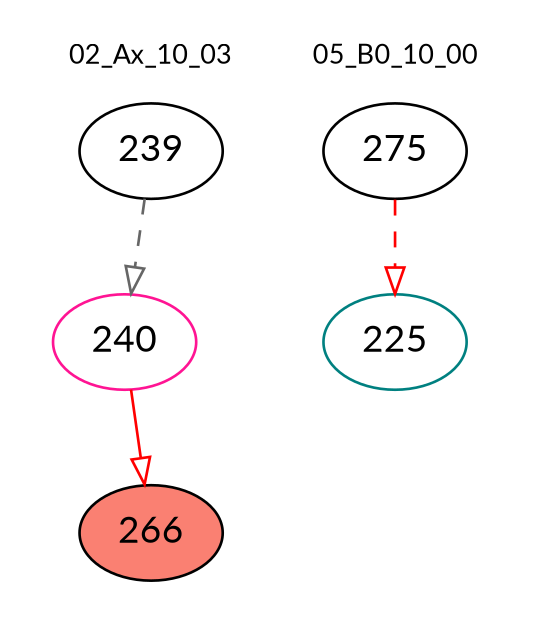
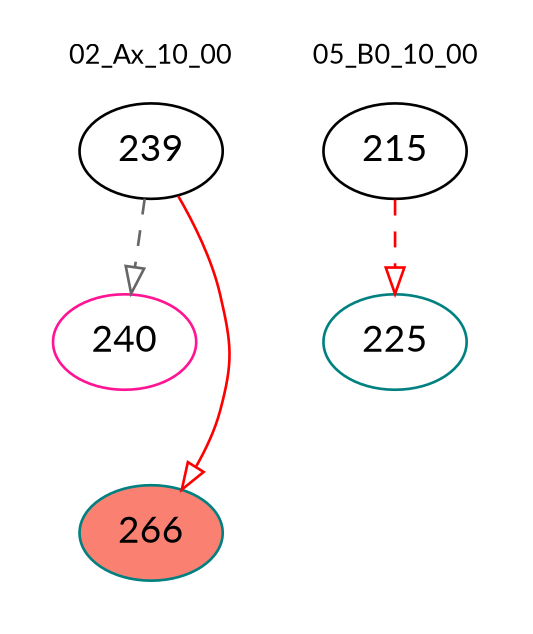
(151, 57) -> (151, 57)
(395, 151) -> (395, 151)
(136, 424) -> (227, 329)
(151, 533) -> (151, 533)
